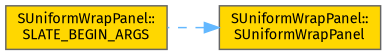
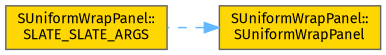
(86, 28) -> (86, 28)
